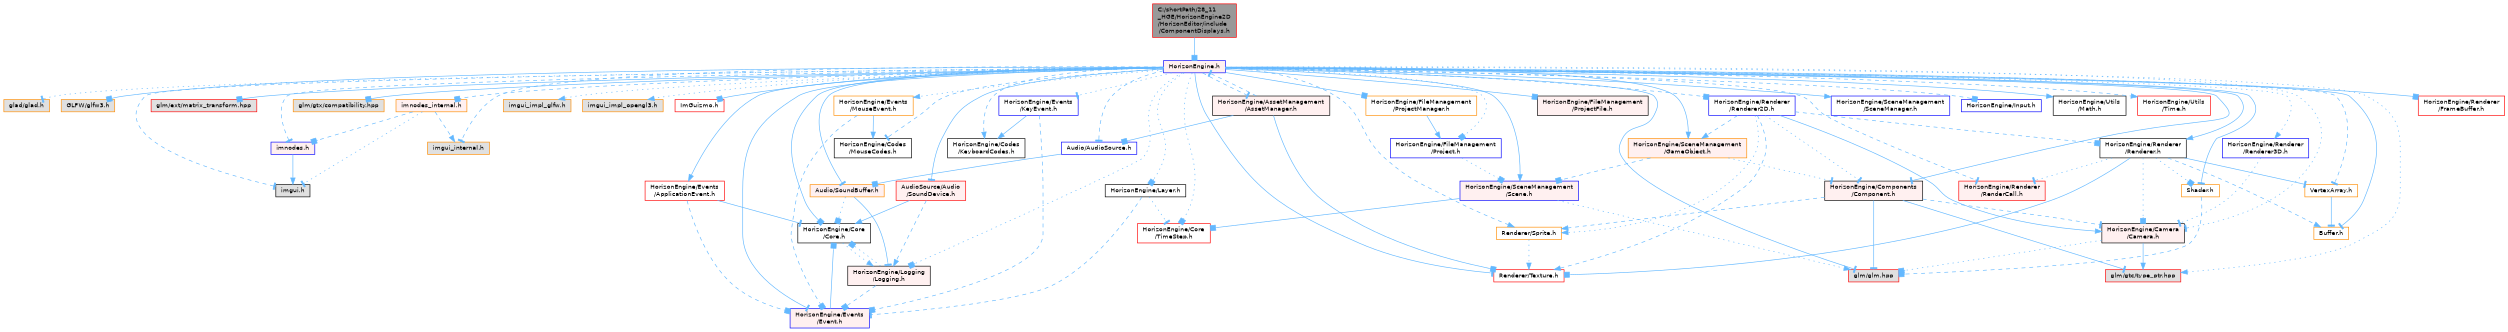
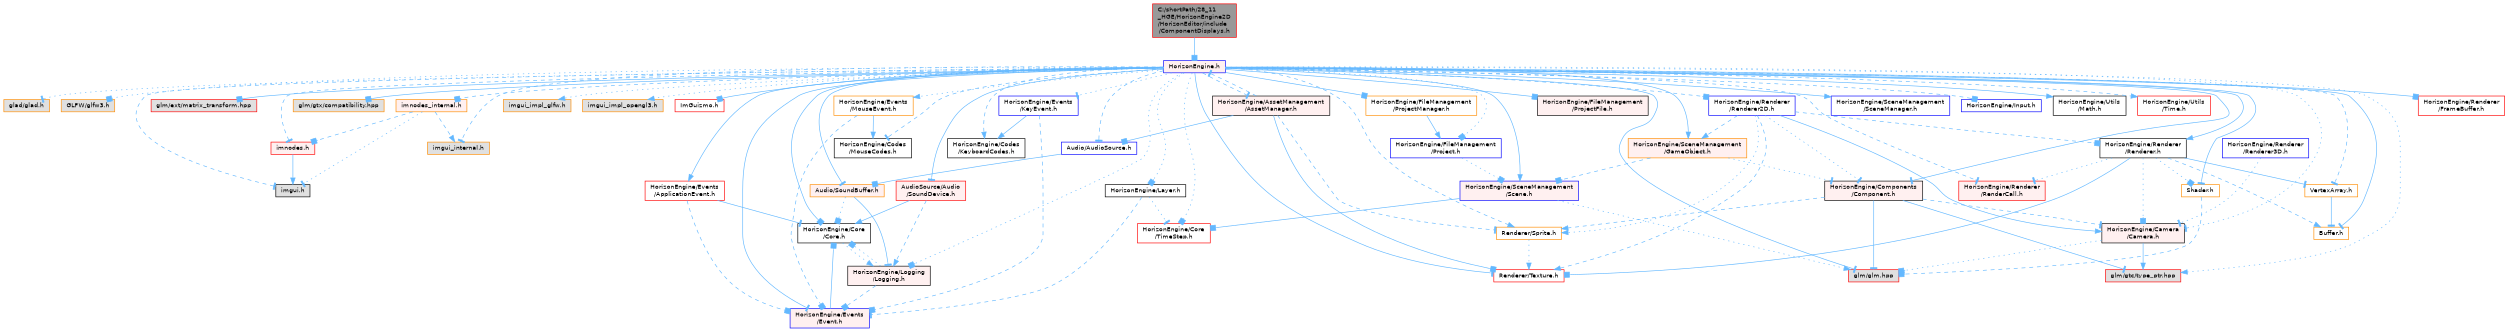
(638, 71) -> (638, 71)
(1777, 74) -> none
(293, 148) -> (293, 148)
none -> (1351, 206)
